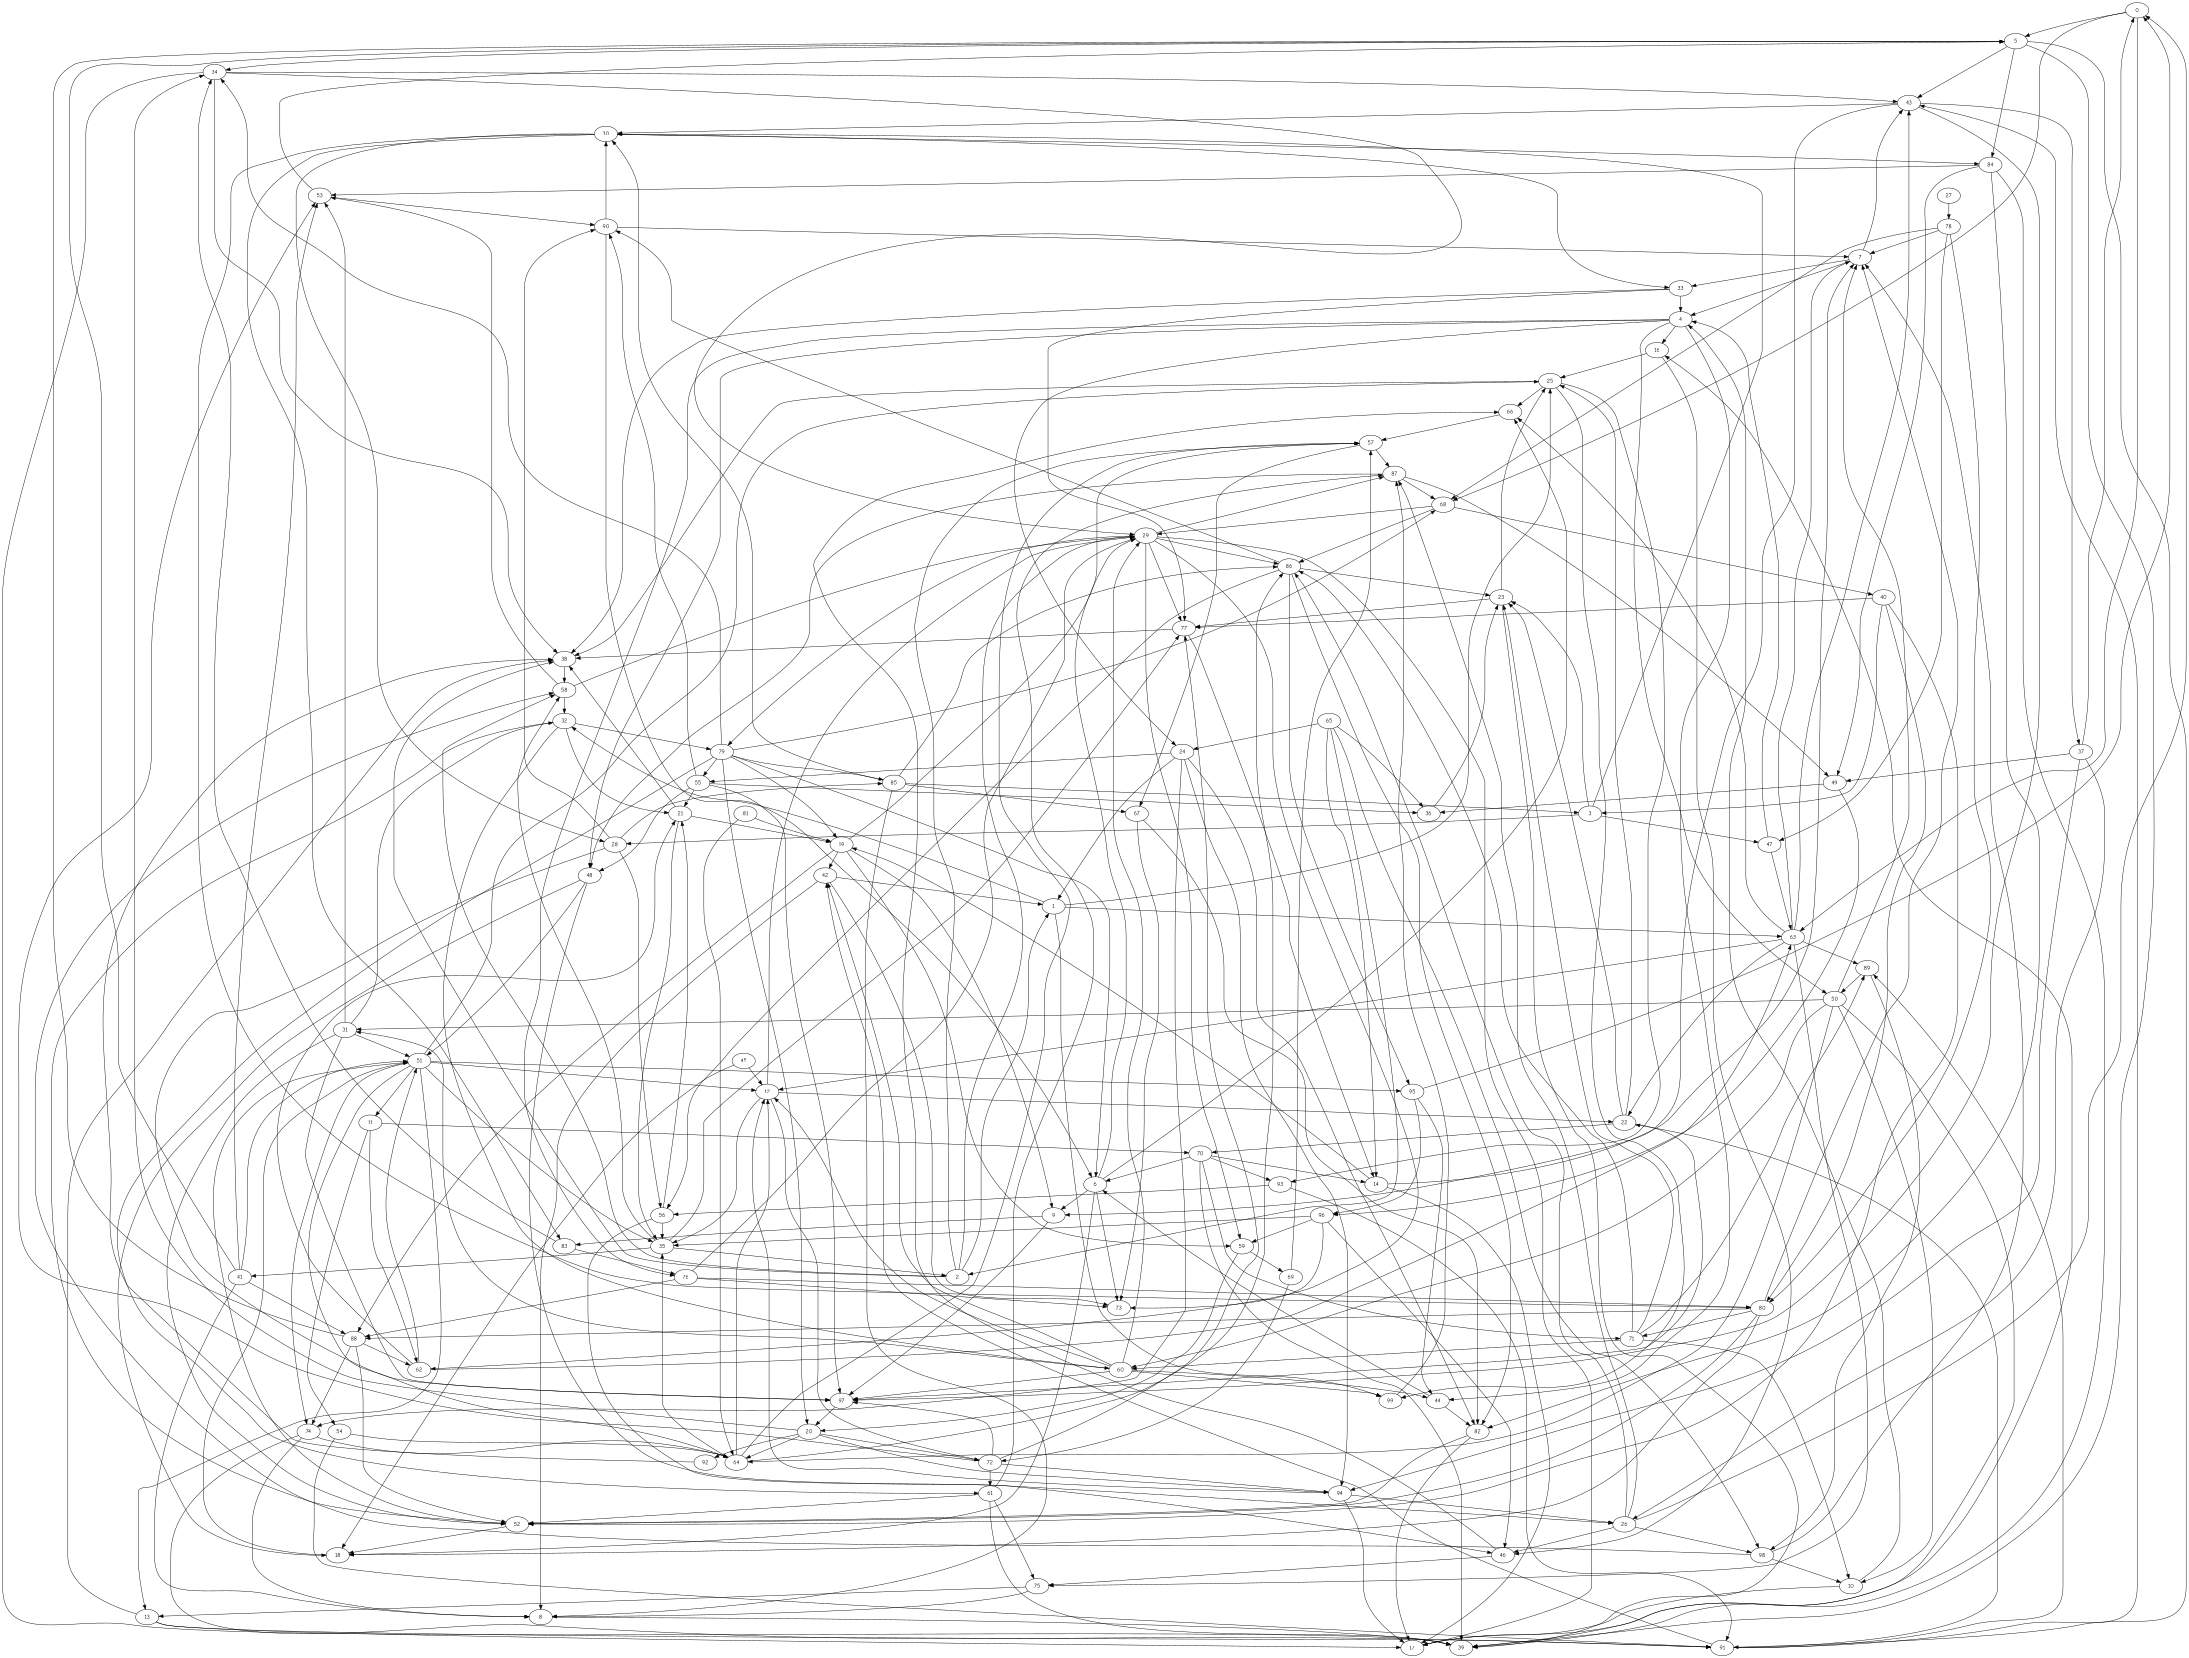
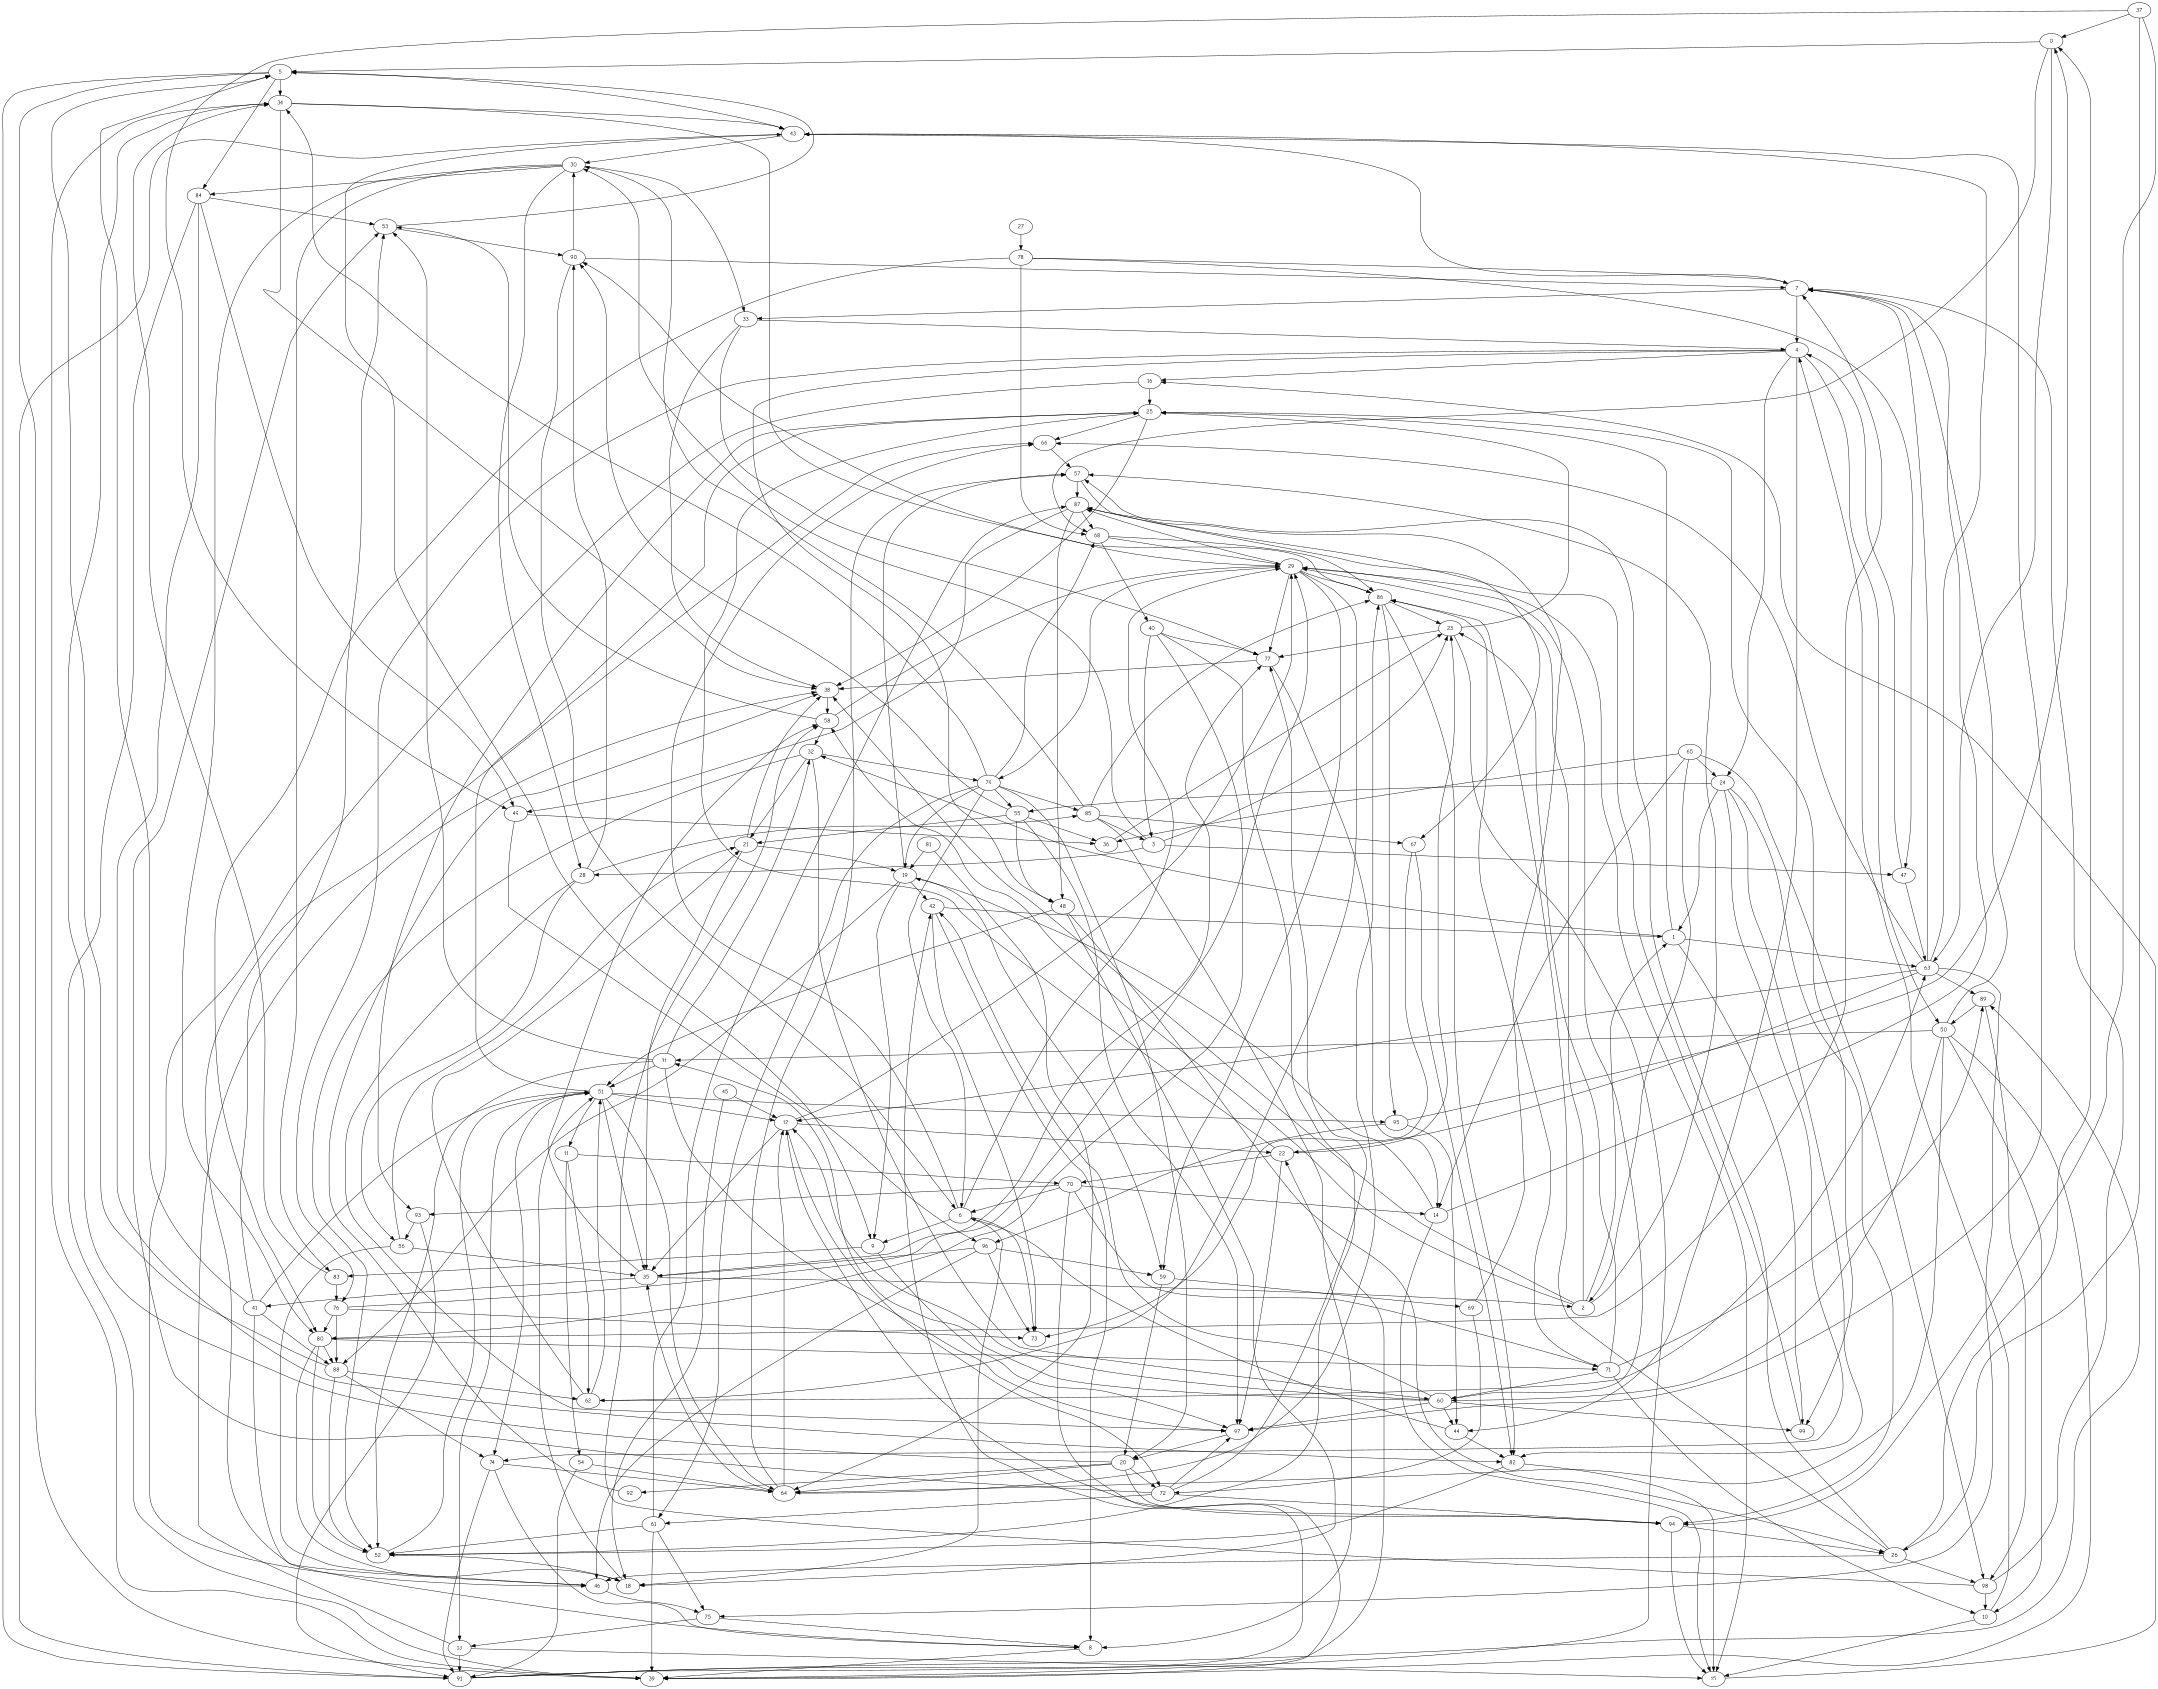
(2072, 359) -> none
(929, 851) -> none
(1412, 1648) -> (1714, 1679)
